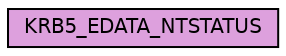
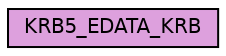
(143, 28) -> (113, 28)
